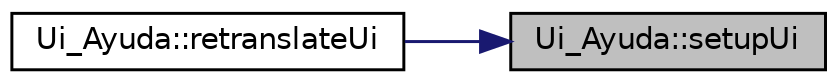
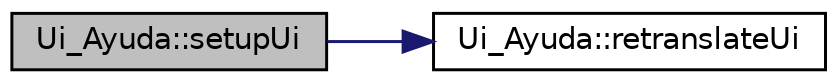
(443, 42) -> (365, 42)
